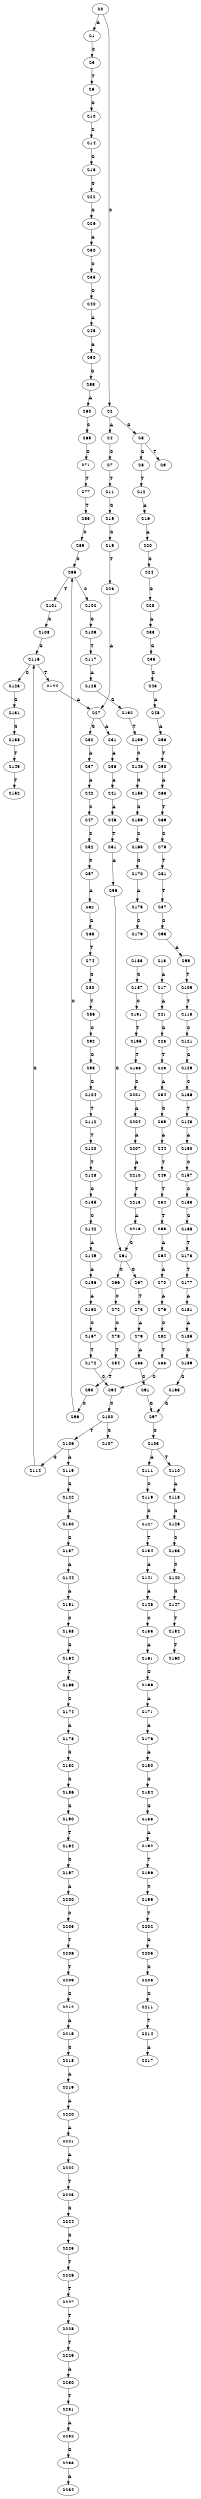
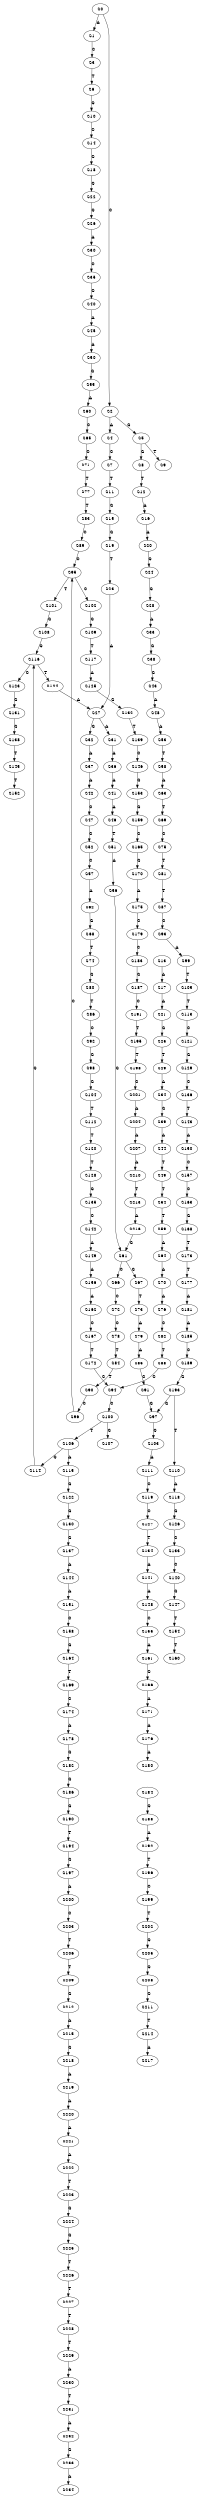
none -> (137, 946)
(163, 1456) -> (174, 1429)
(148, 1778) -> none
